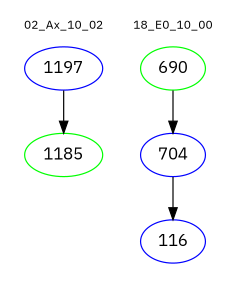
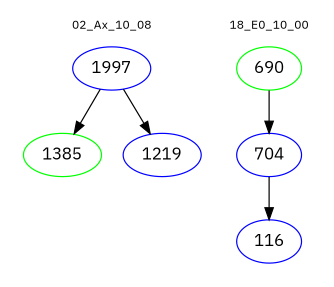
(64, 26) -> (112, 26)
(64, 68) -> (112, 68)
(64, 155) -> (62, 155)
none -> (162, 155)
